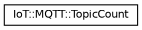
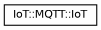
(71, 15) -> (51, 15)
